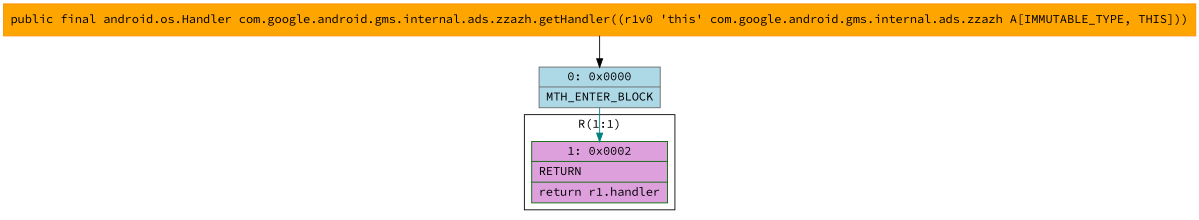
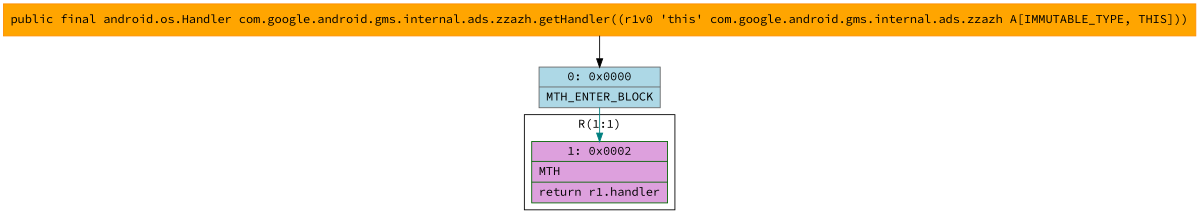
(560, 171) -> (549, 171)
